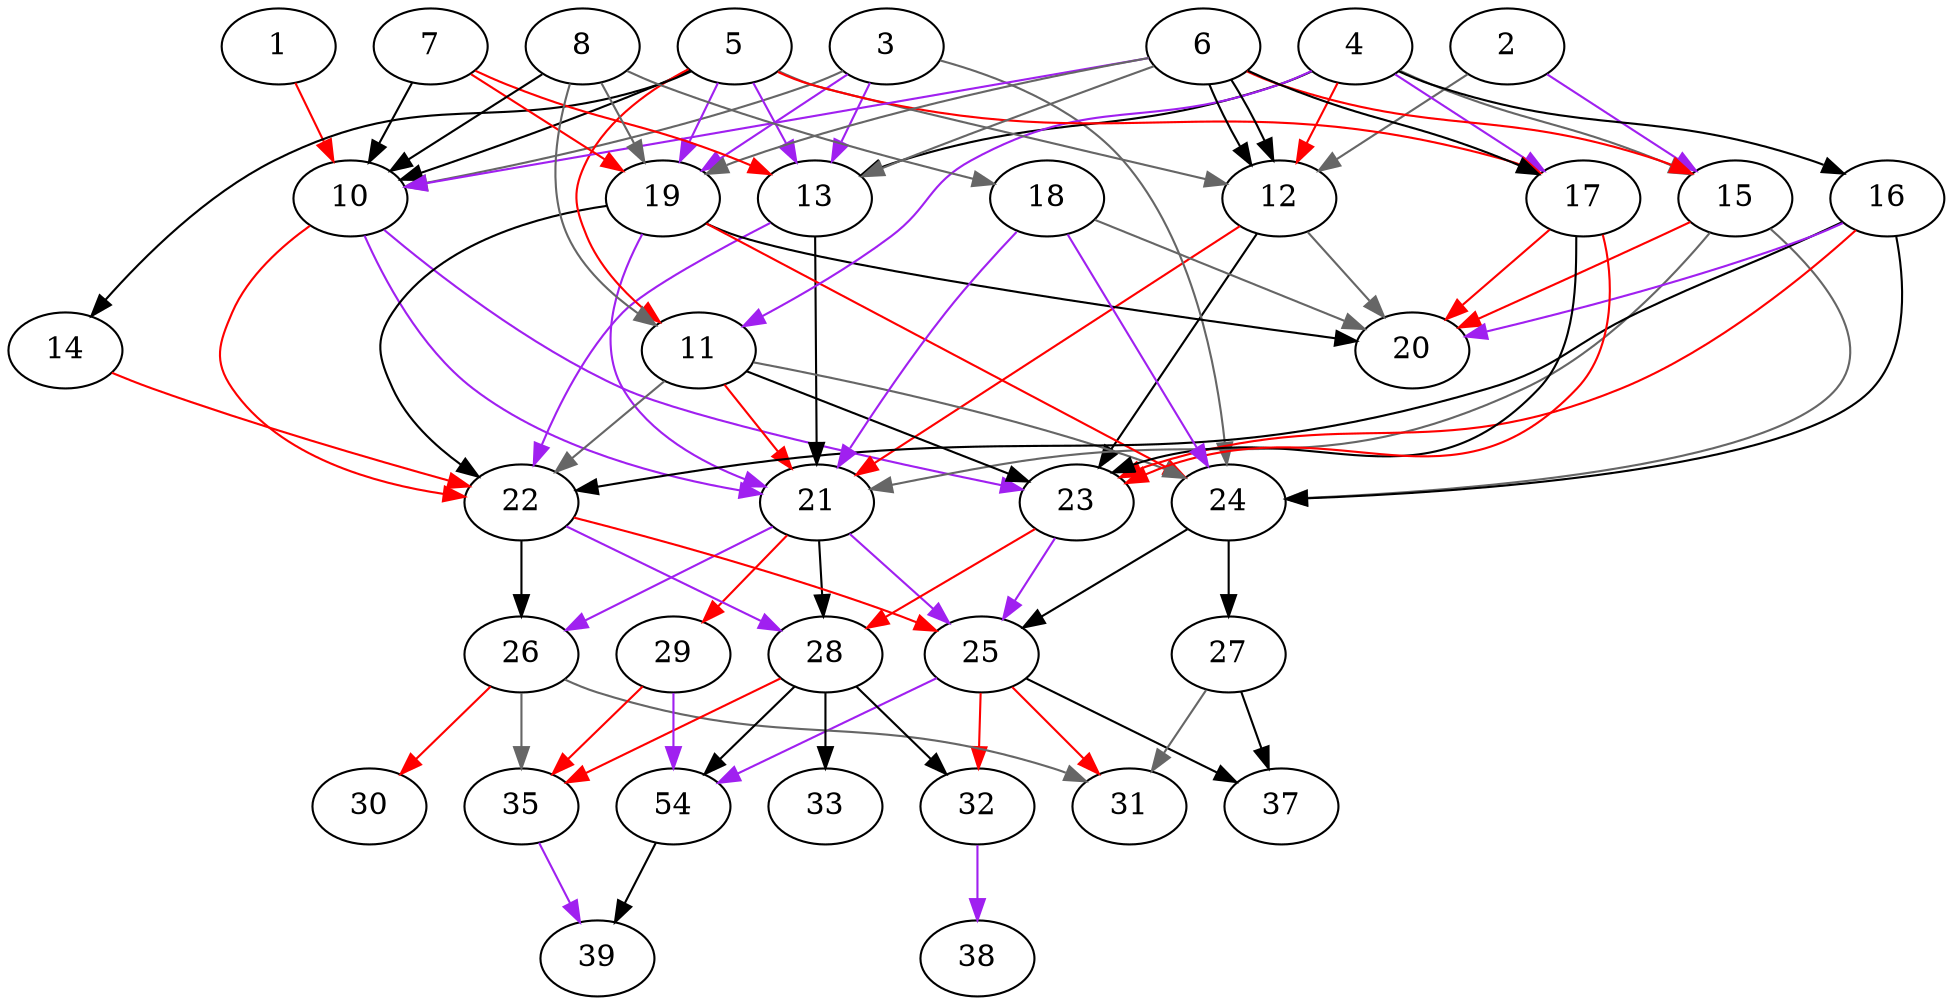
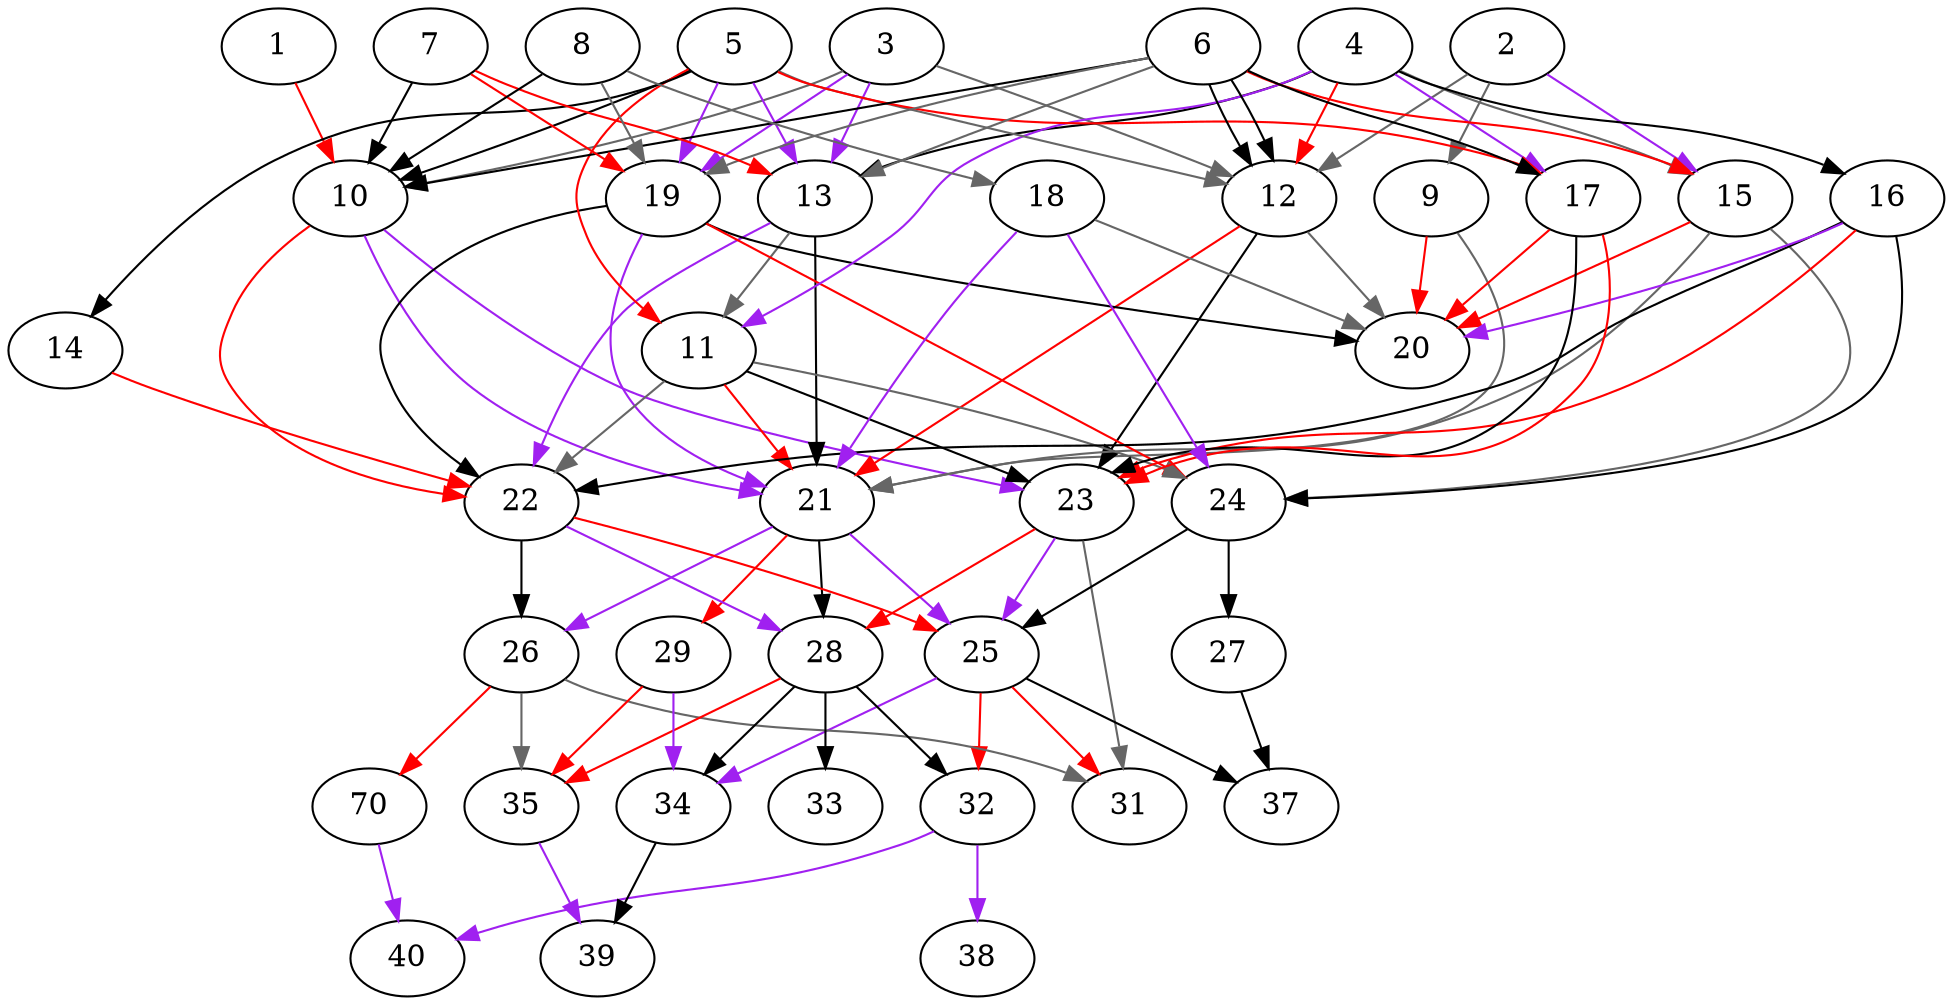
(806, 117) -> (806, 117)
(1150, 198) -> (1026, 98)
none -> (1431, 198)
(557, 199) -> (762, 268)
(1185, 721) -> (1101, 644)
(369, 806) -> (369, 806)
(673, 806) -> (673, 806)
none -> (407, 958)
